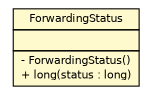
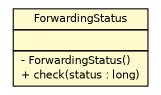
(76, 75) -> (81, 75)
